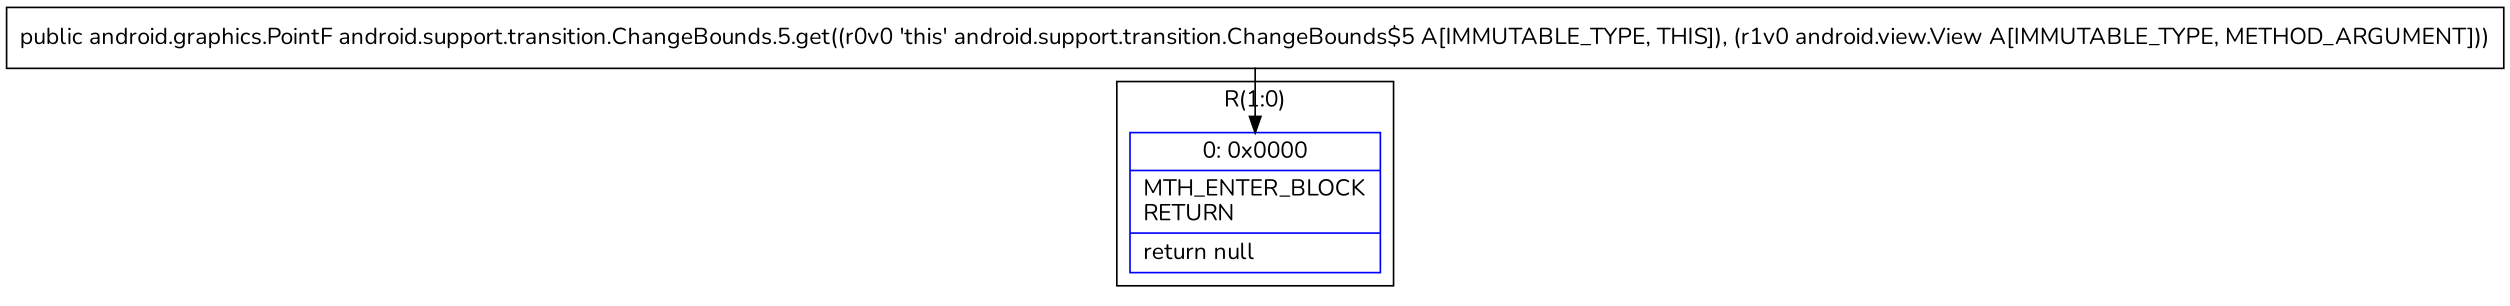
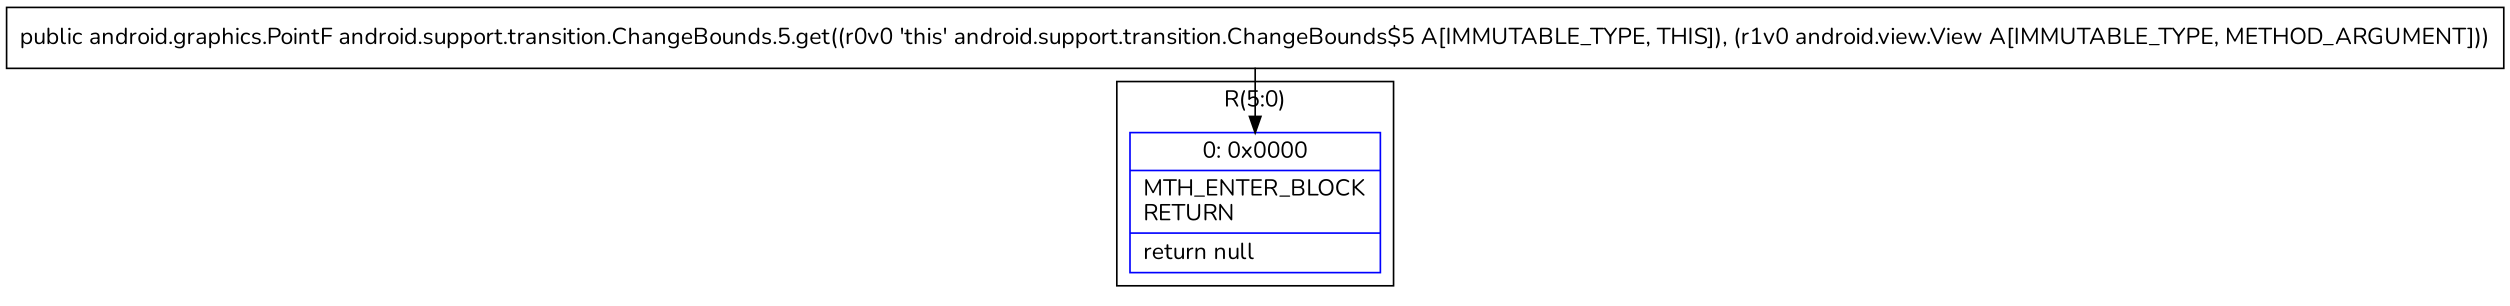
(1255, 100) -> (1255, 100)
